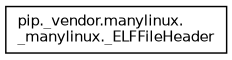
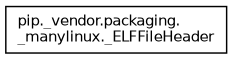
(116, 30) -> (116, 30)
